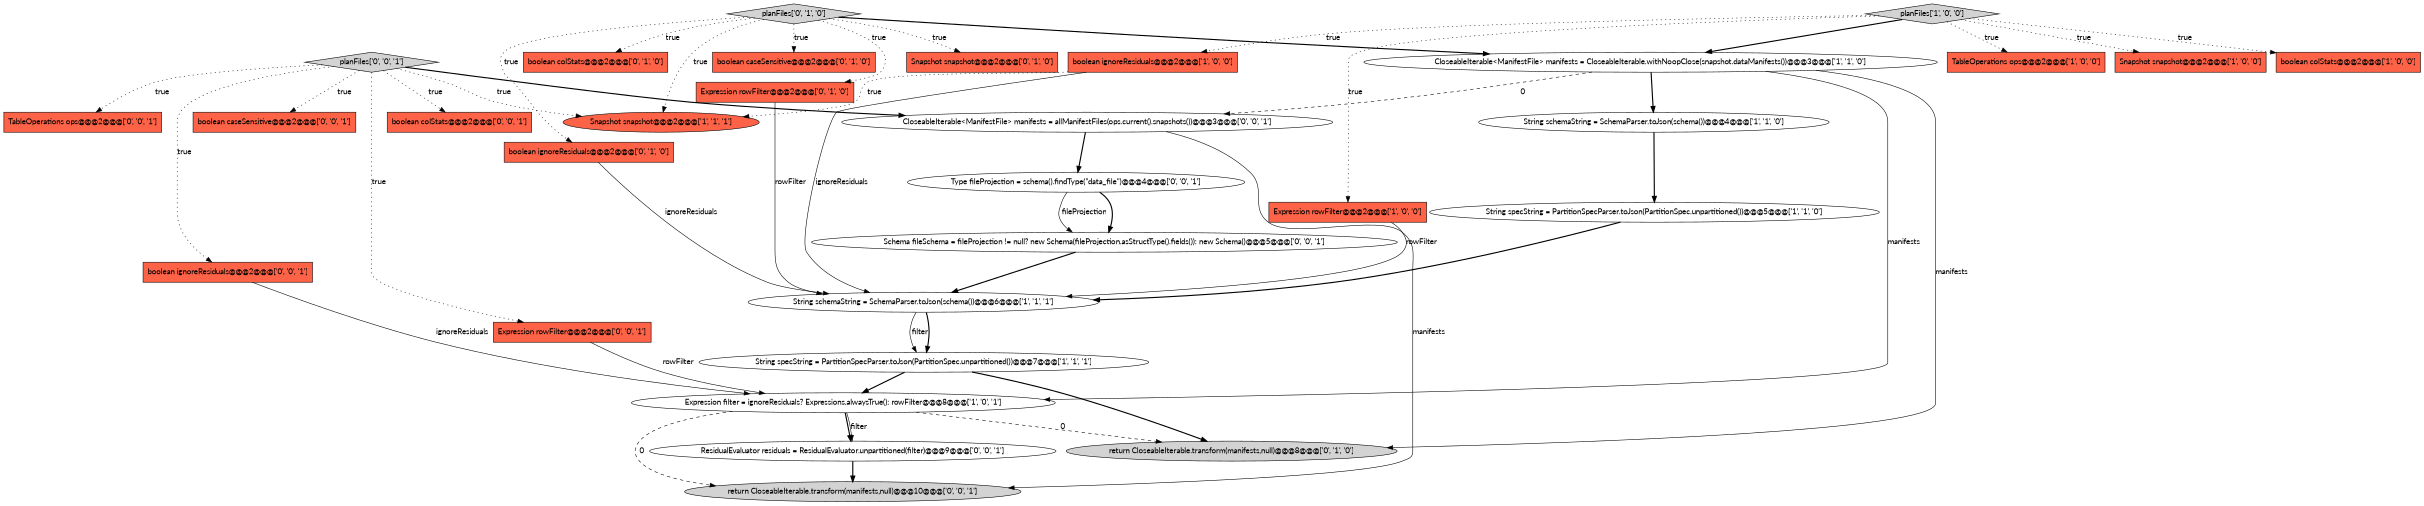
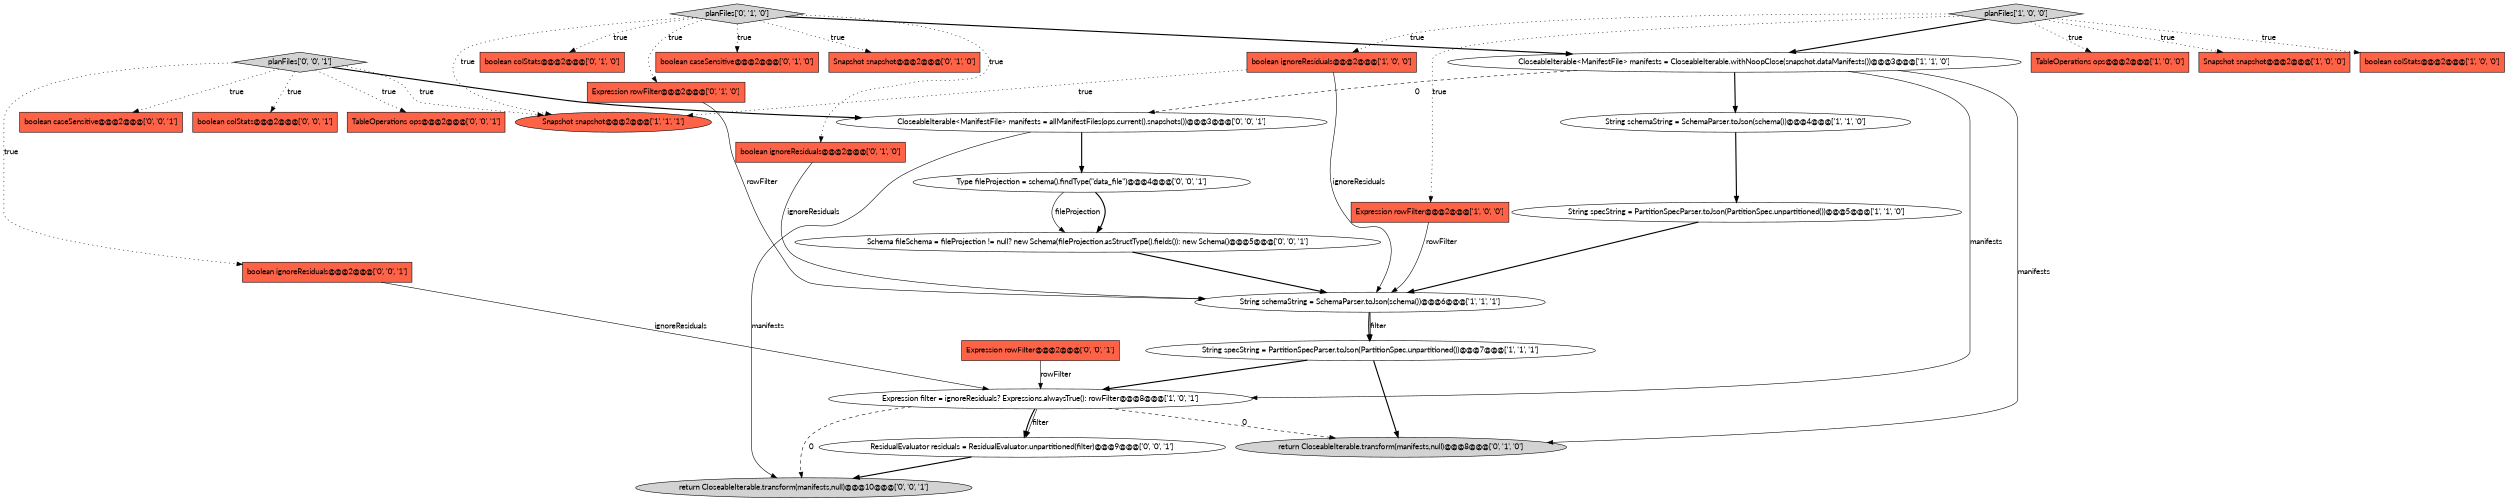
(372, 251) -> none
